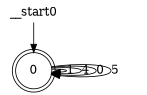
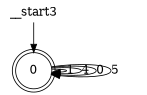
(34, 13) -> (34, 13)
